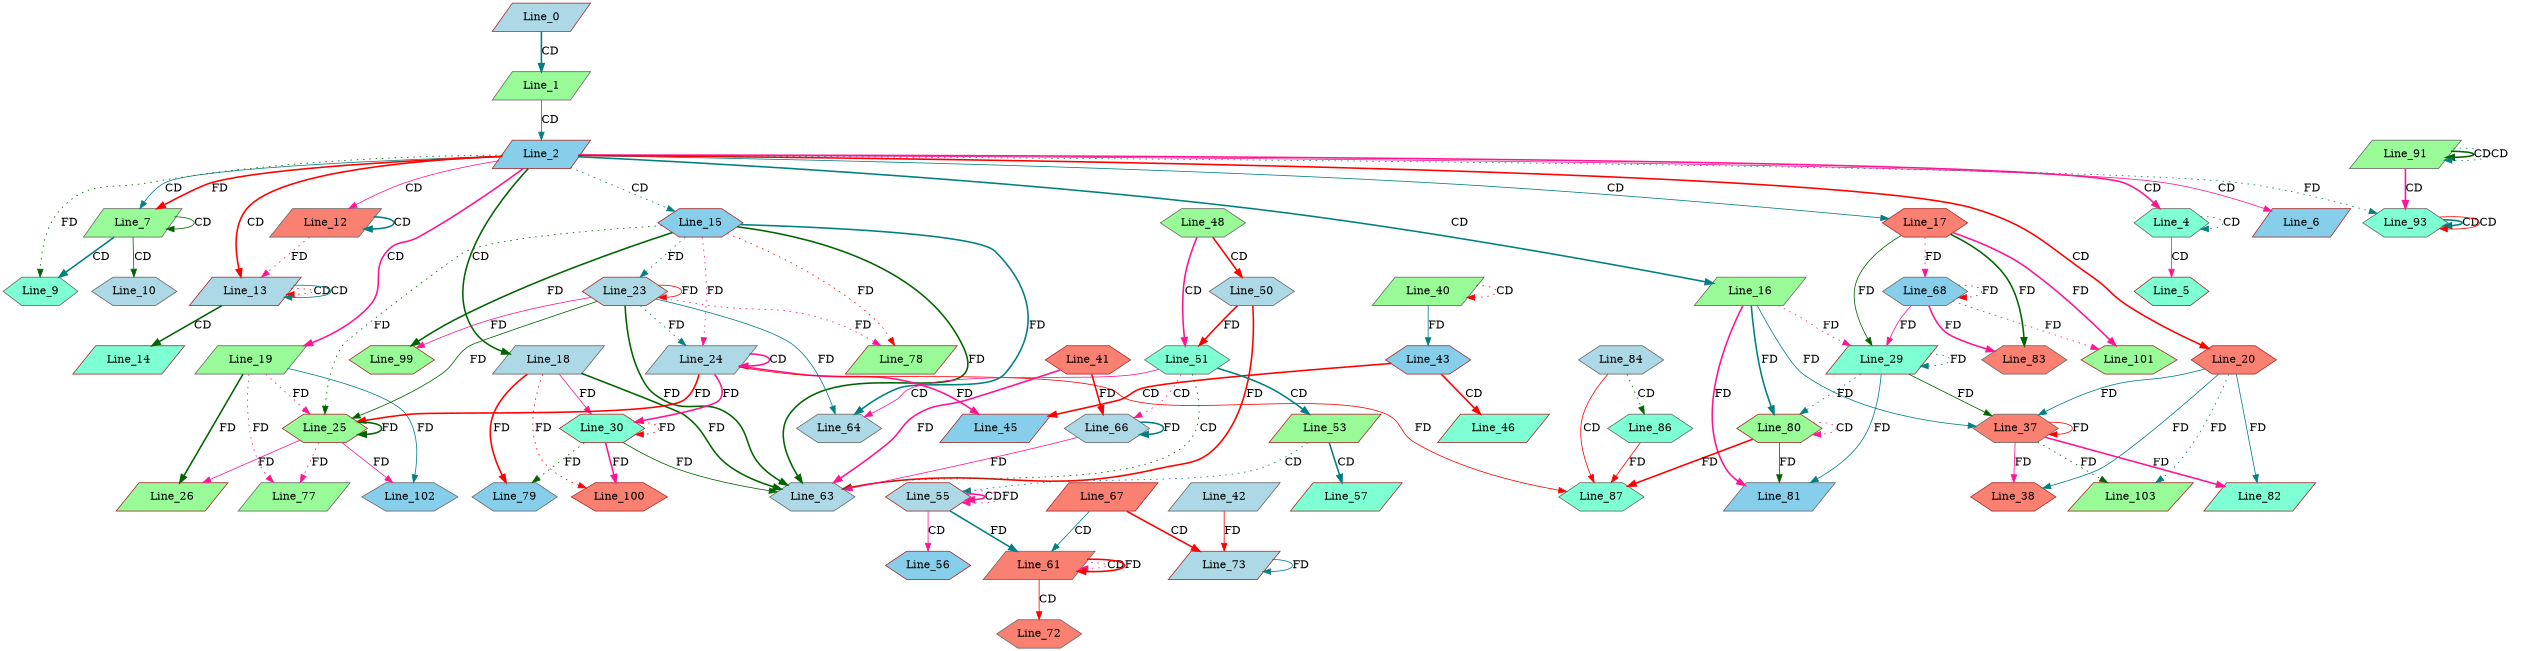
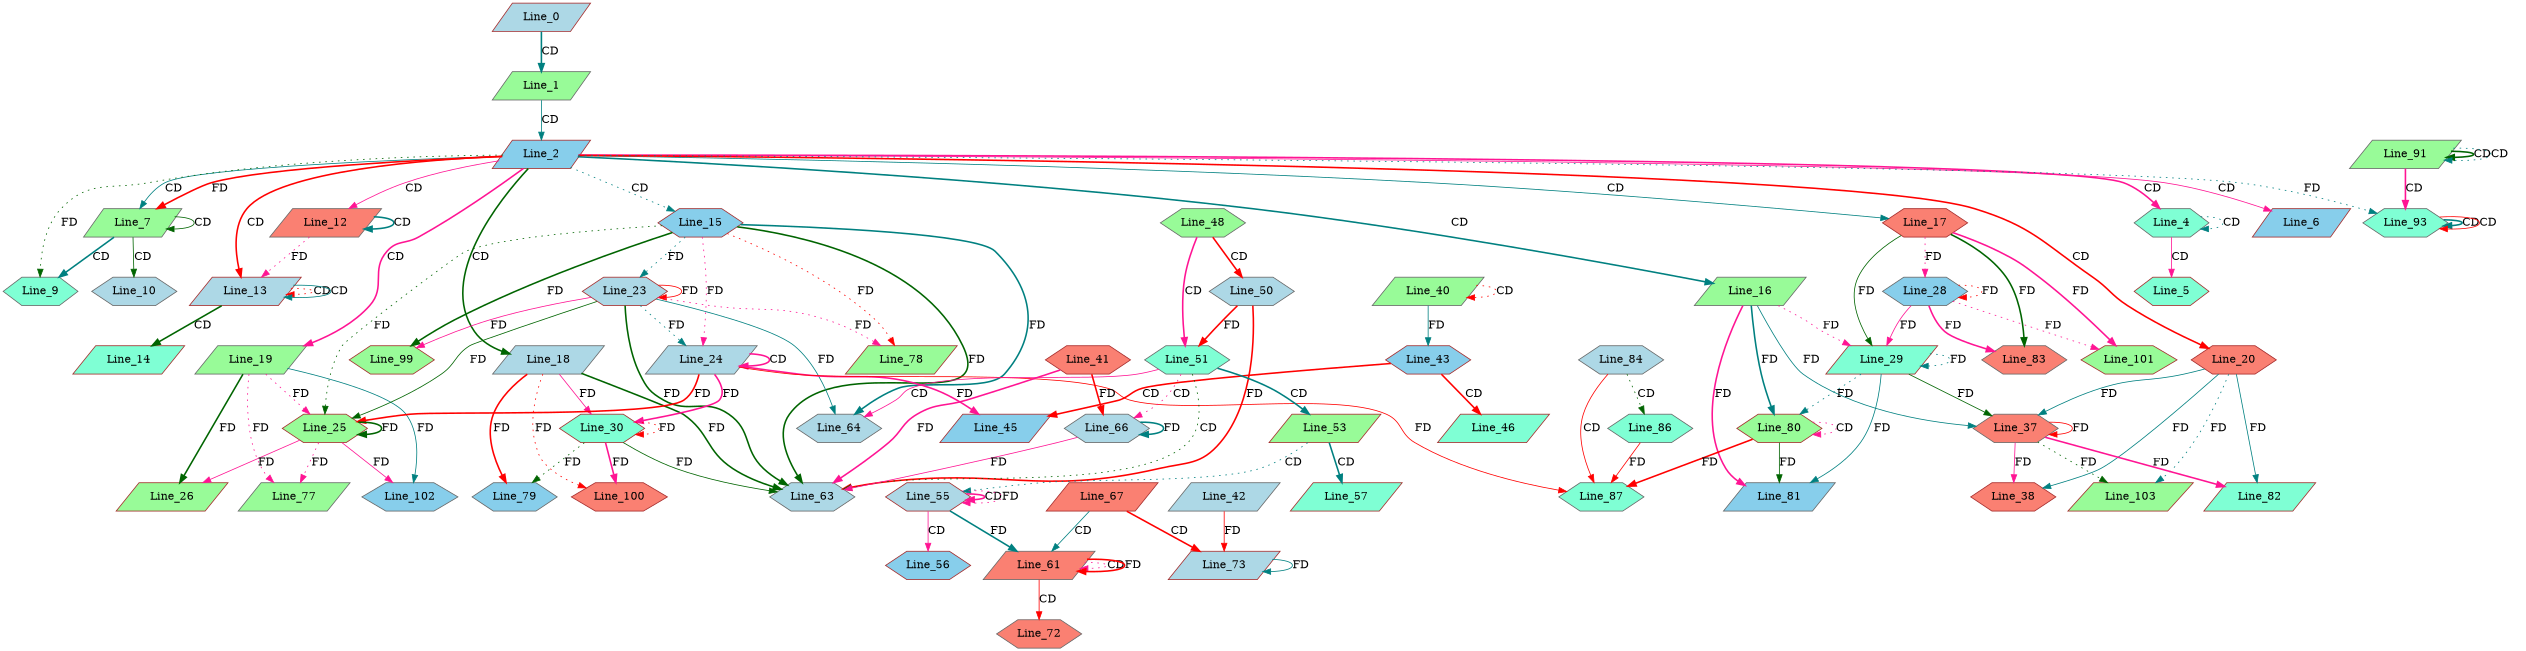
(1925, 291) -> (1925, 291)
